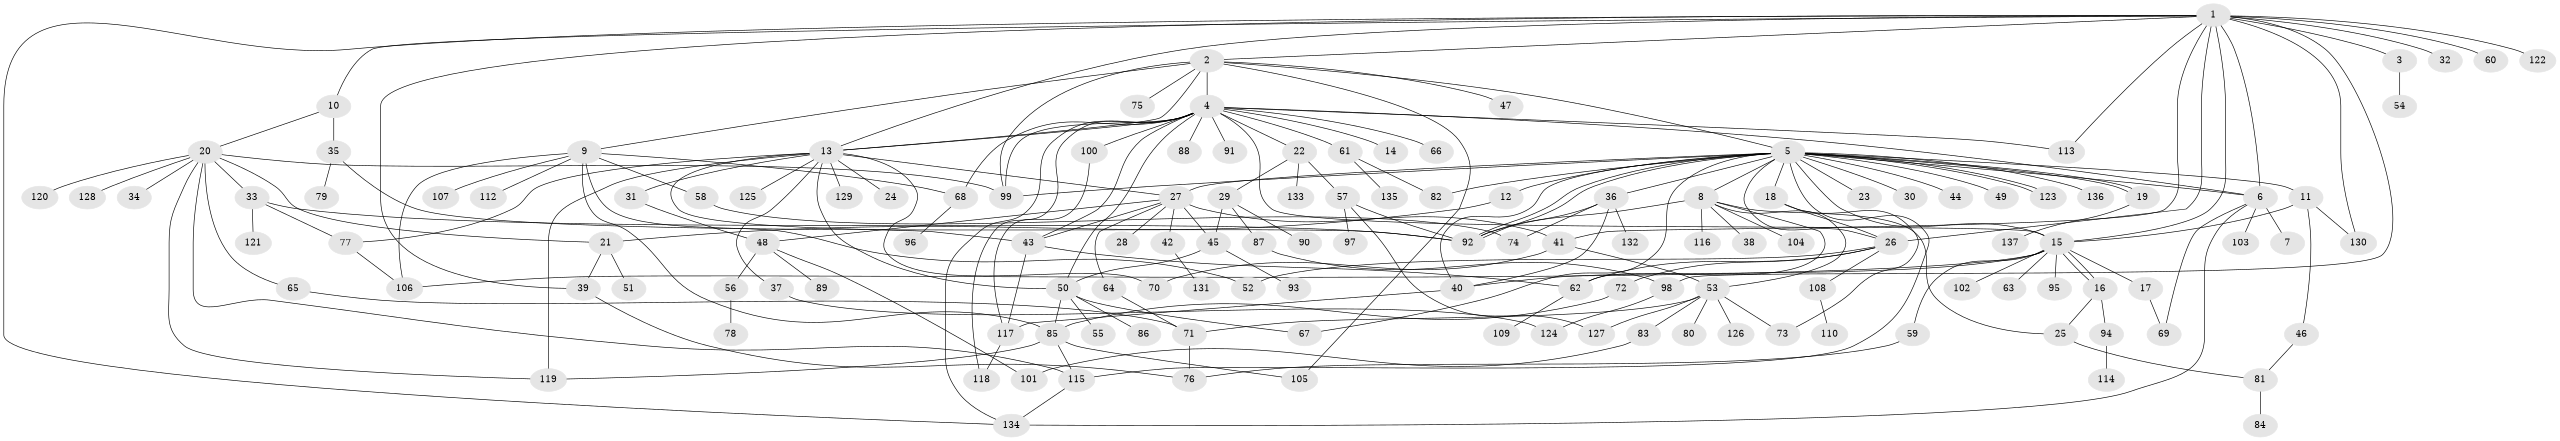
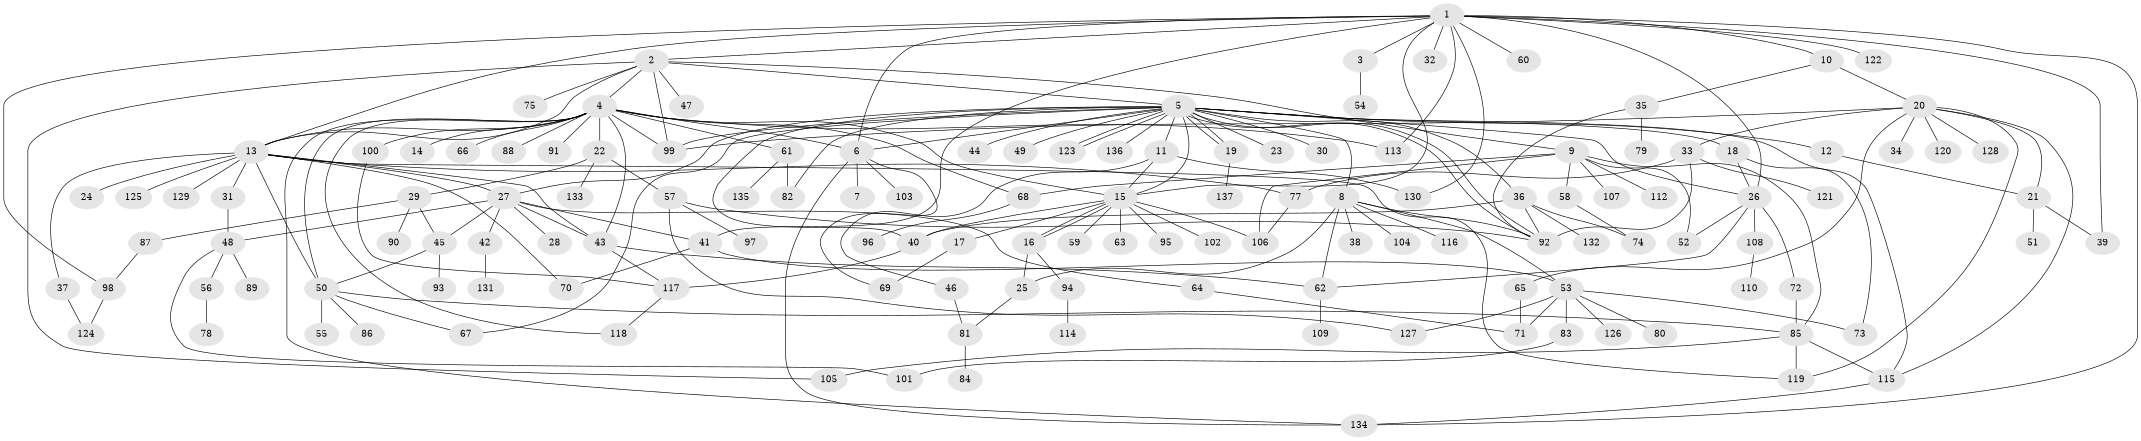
(1189, 380) -> none
